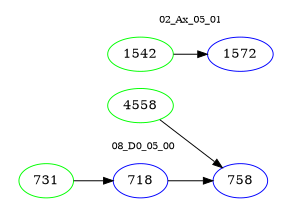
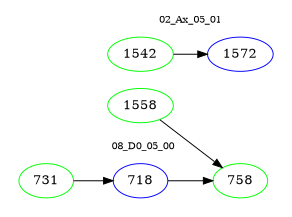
(141, 106) -> (141, 106)
(240, 181) -> (240, 181)
